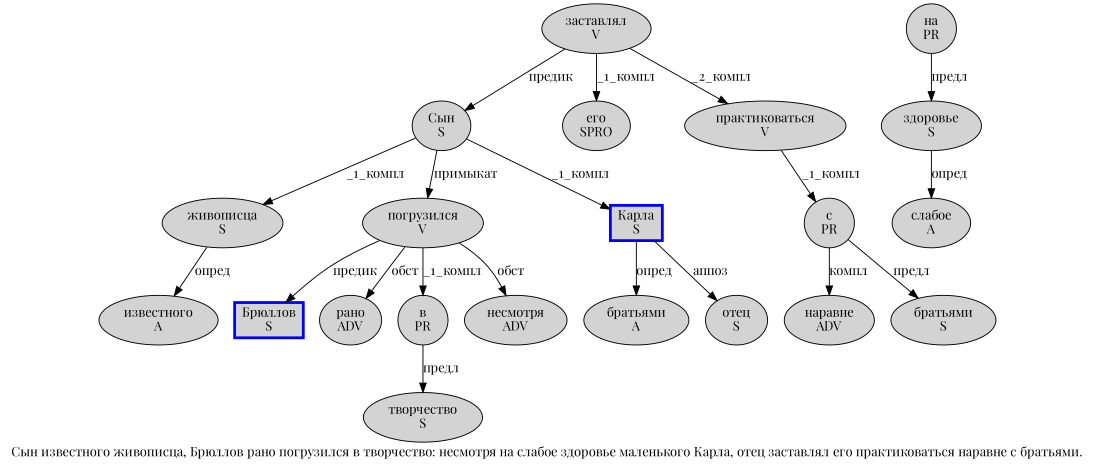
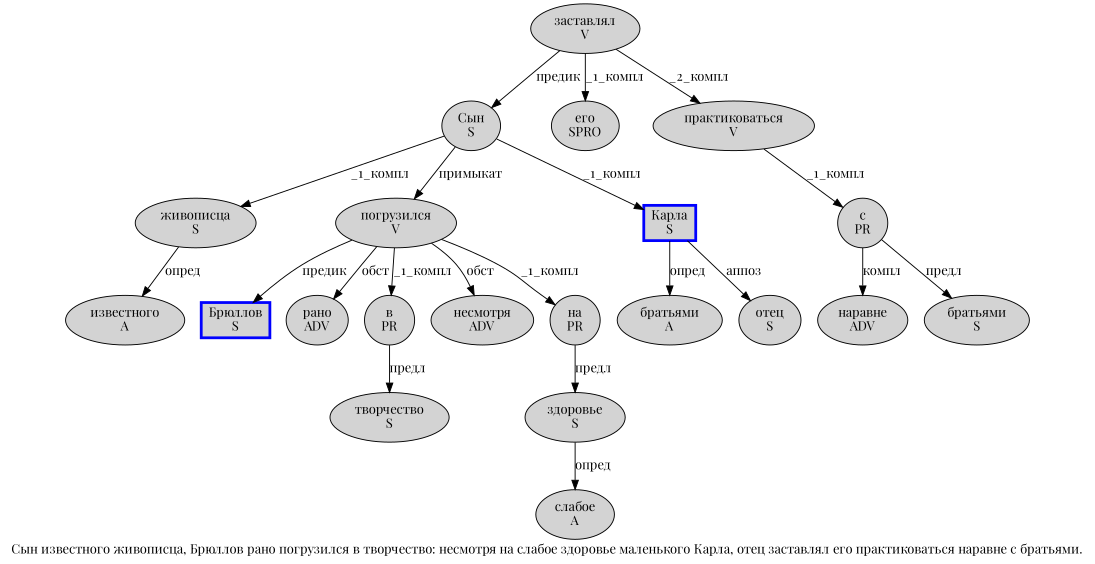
none -> (497, 264)
